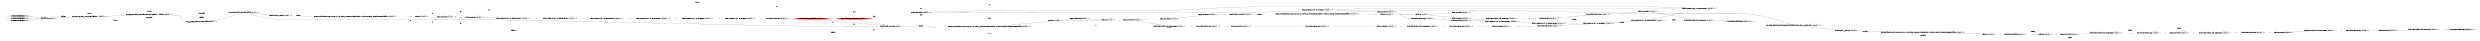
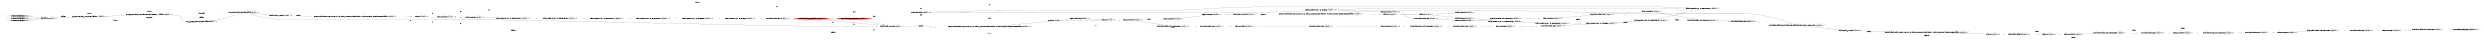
(1147, 19) -> (1149, 19)
